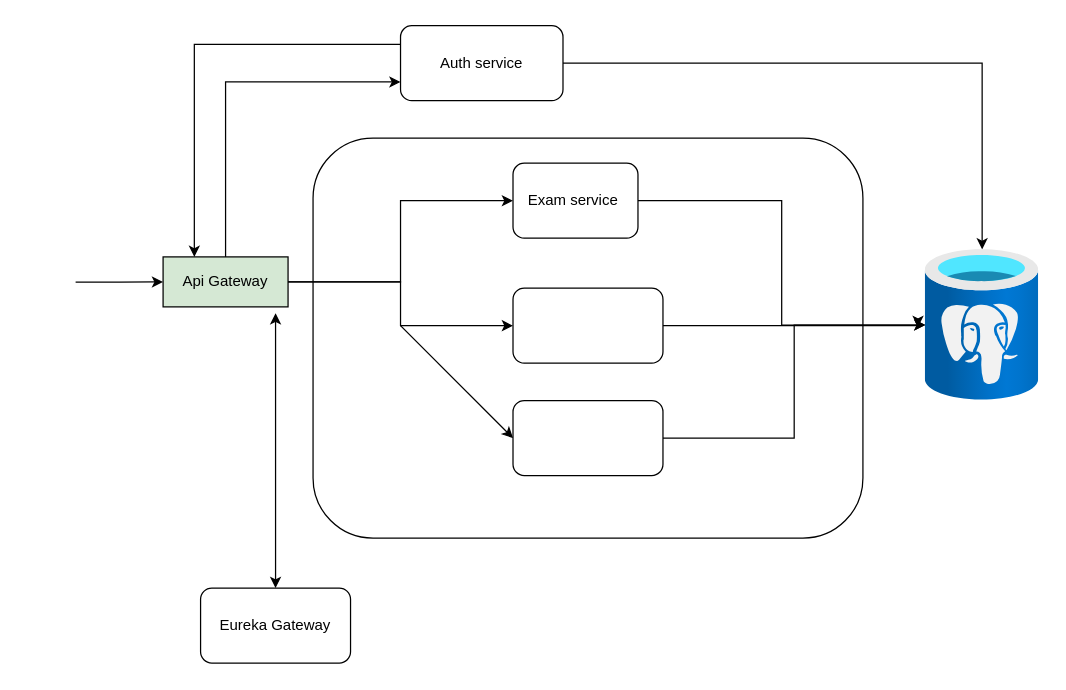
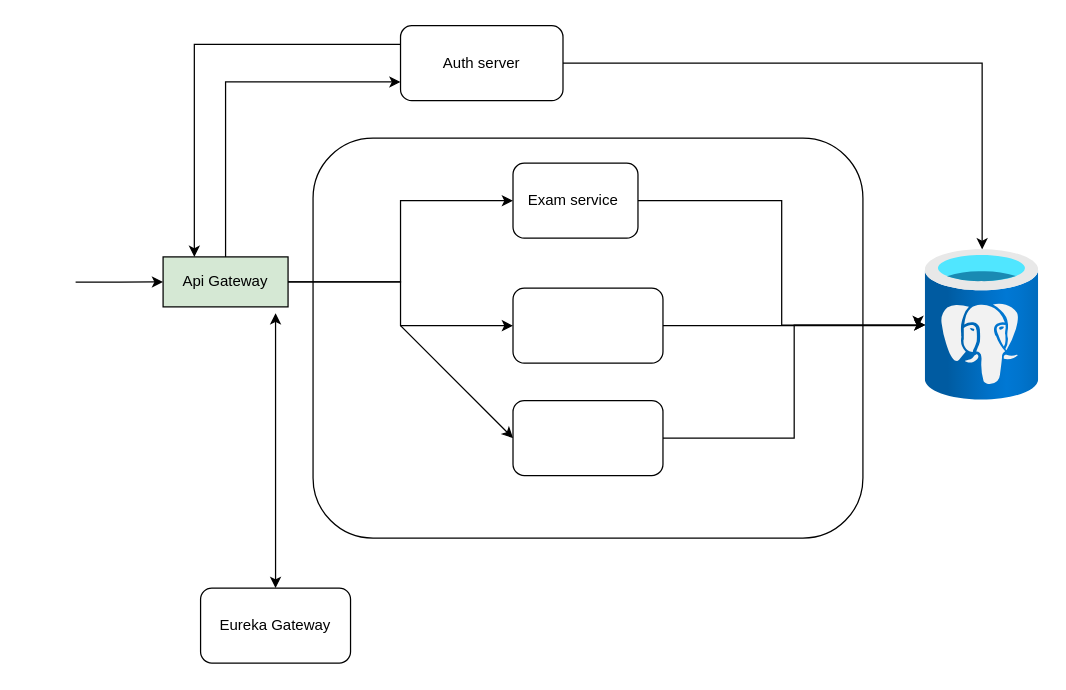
(482, 63) -> (482, 63)
